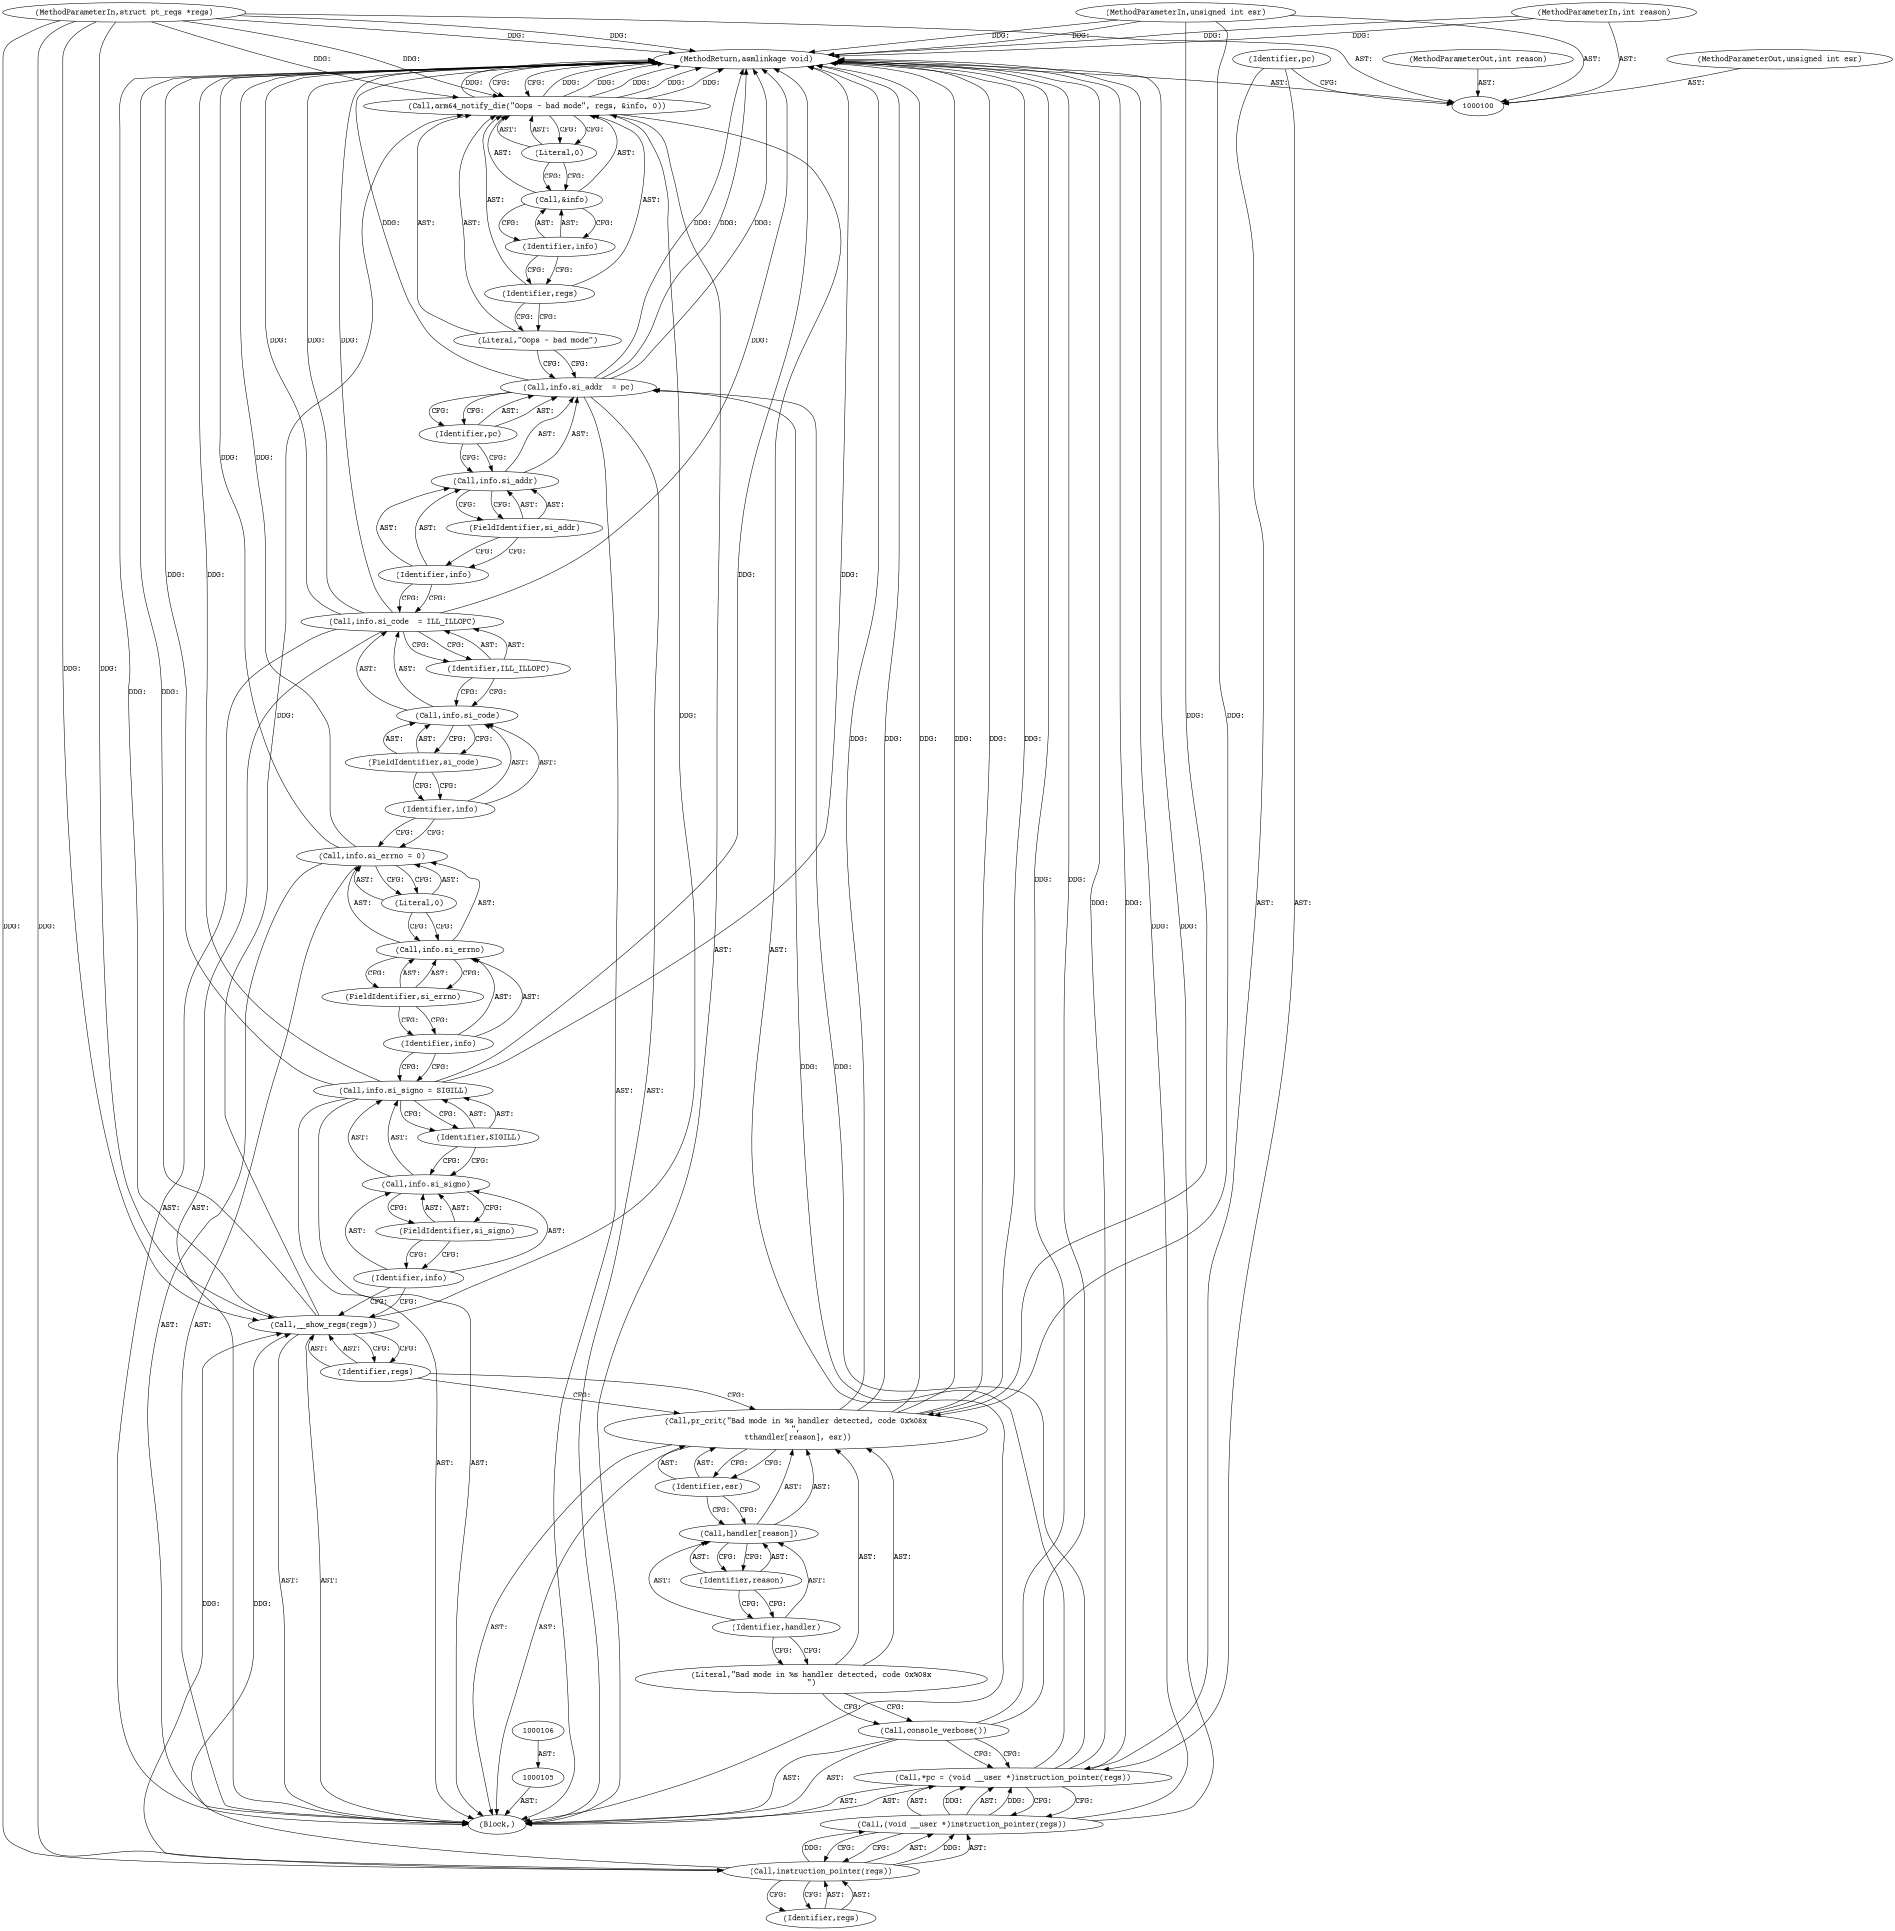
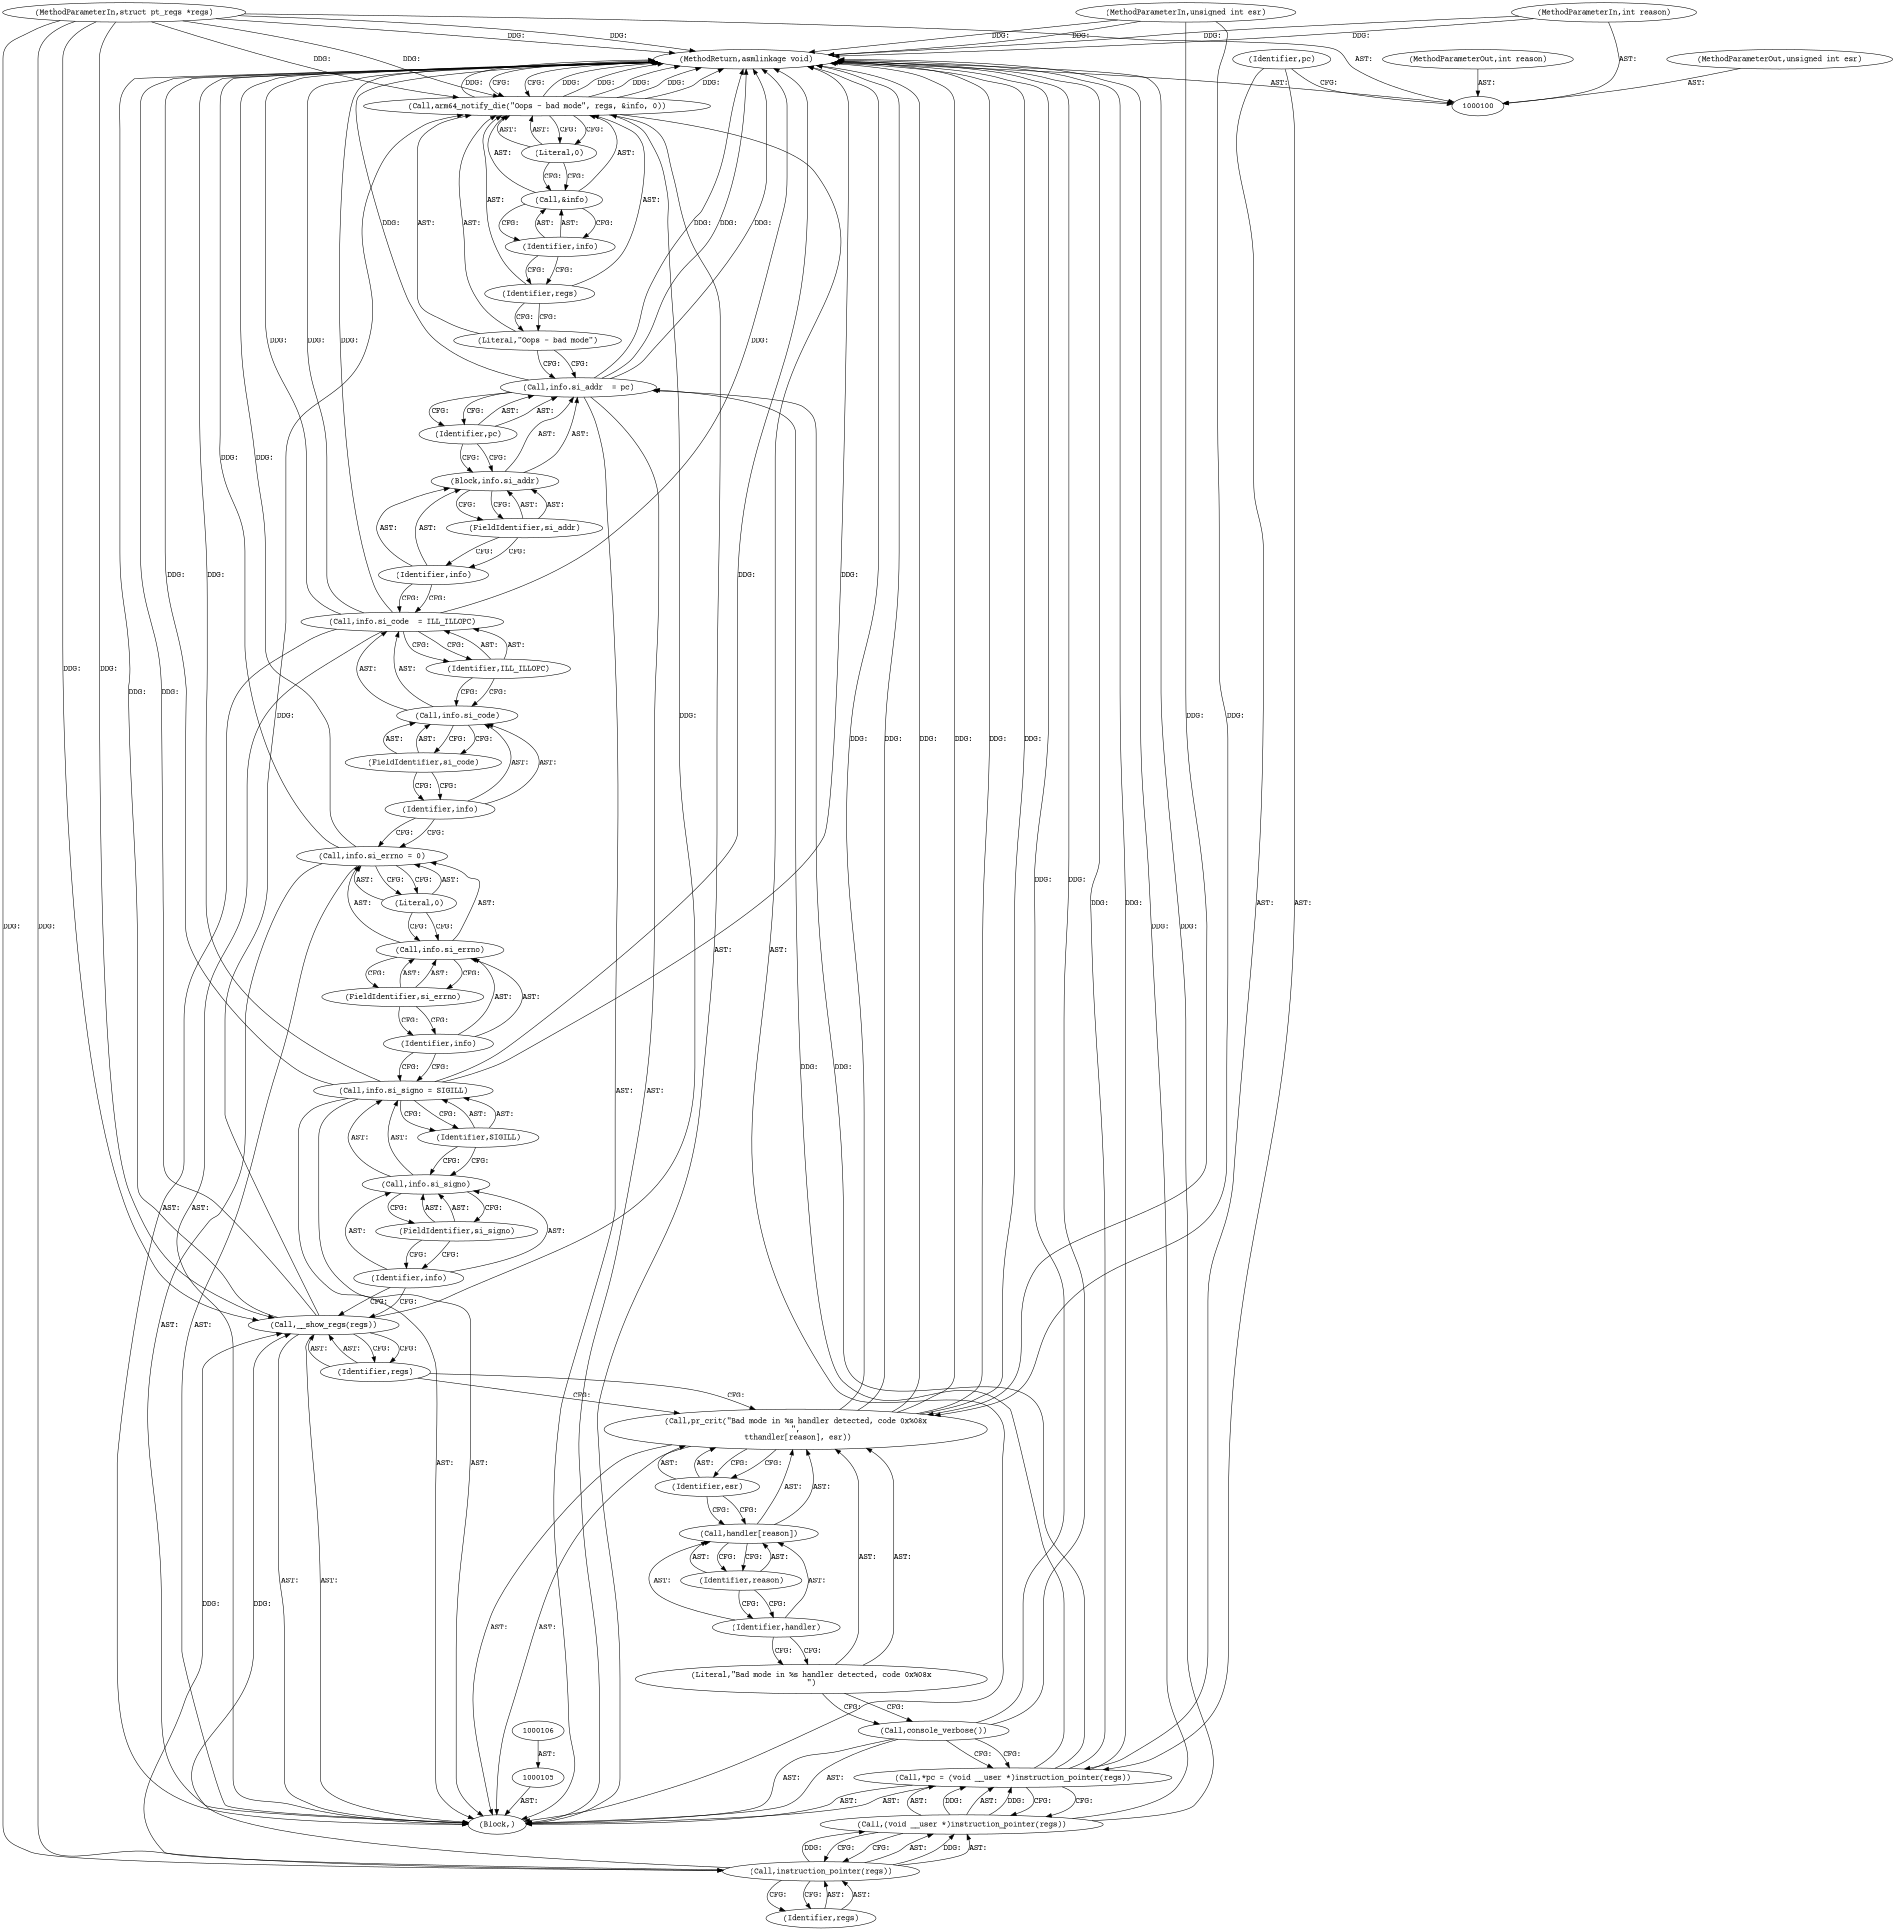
(1487, 28) -> none
(495, 481) -> (495, 481)
